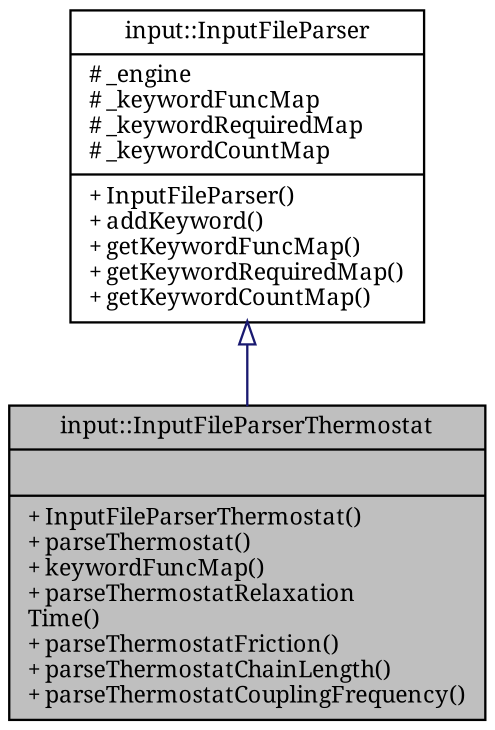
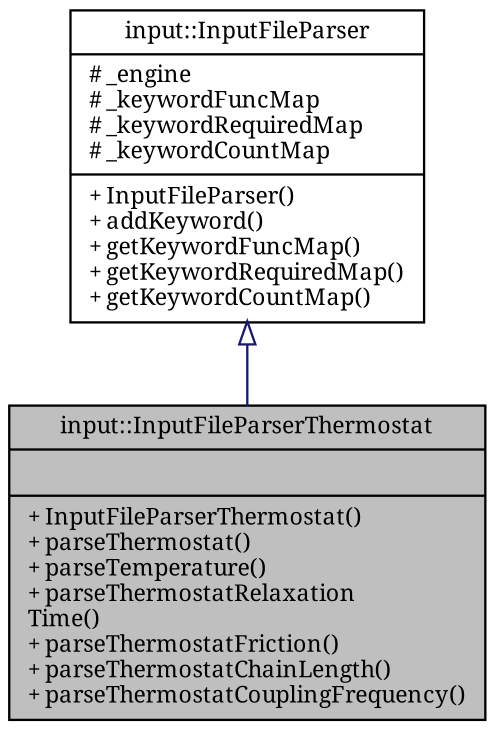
(147, 569) -> (148, 569)
